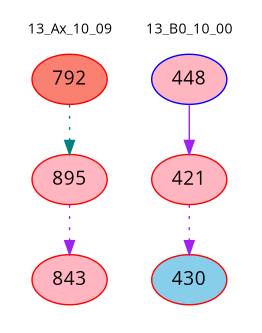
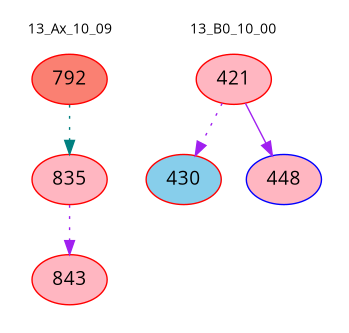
(189, 123) -> (256, 123)
(70, 180) -> (70, 180)
